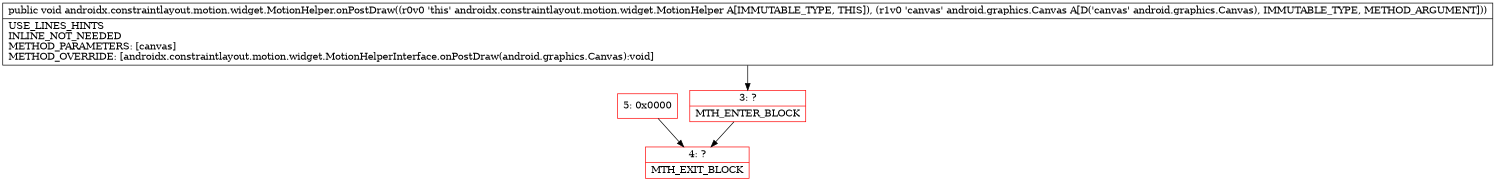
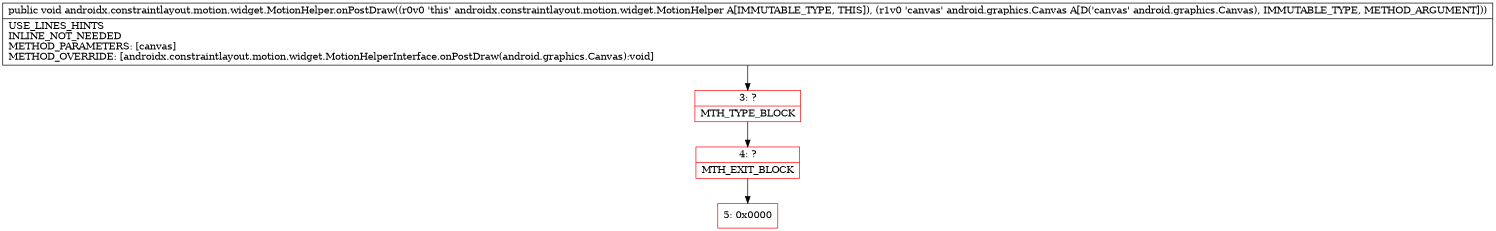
(748, 114) -> (748, 114)
(669, 130) -> (748, 187)
